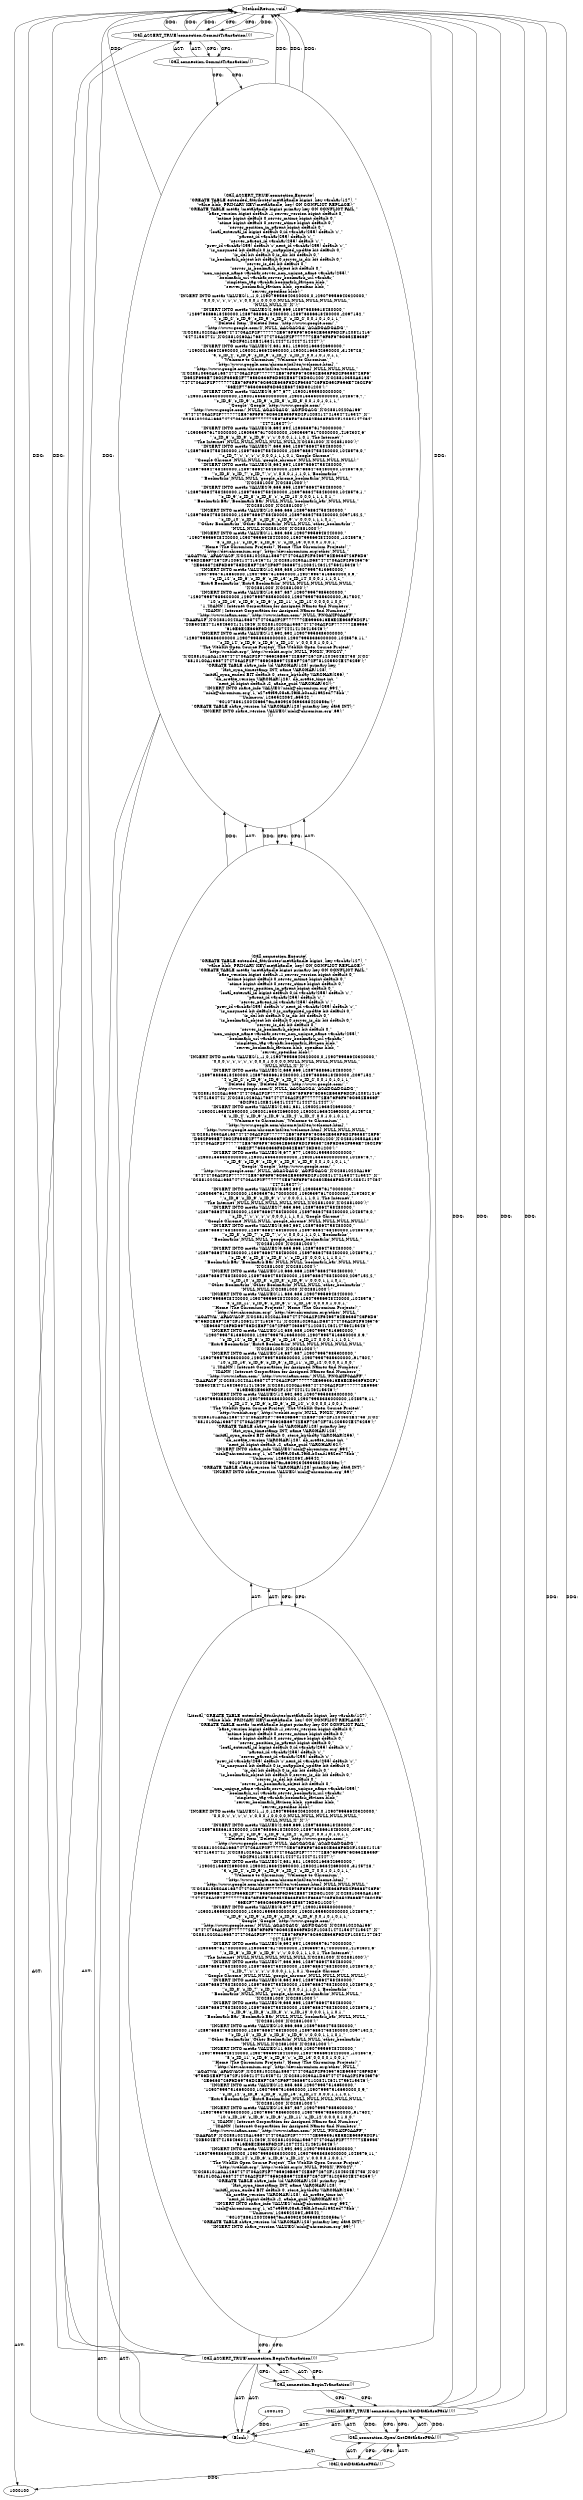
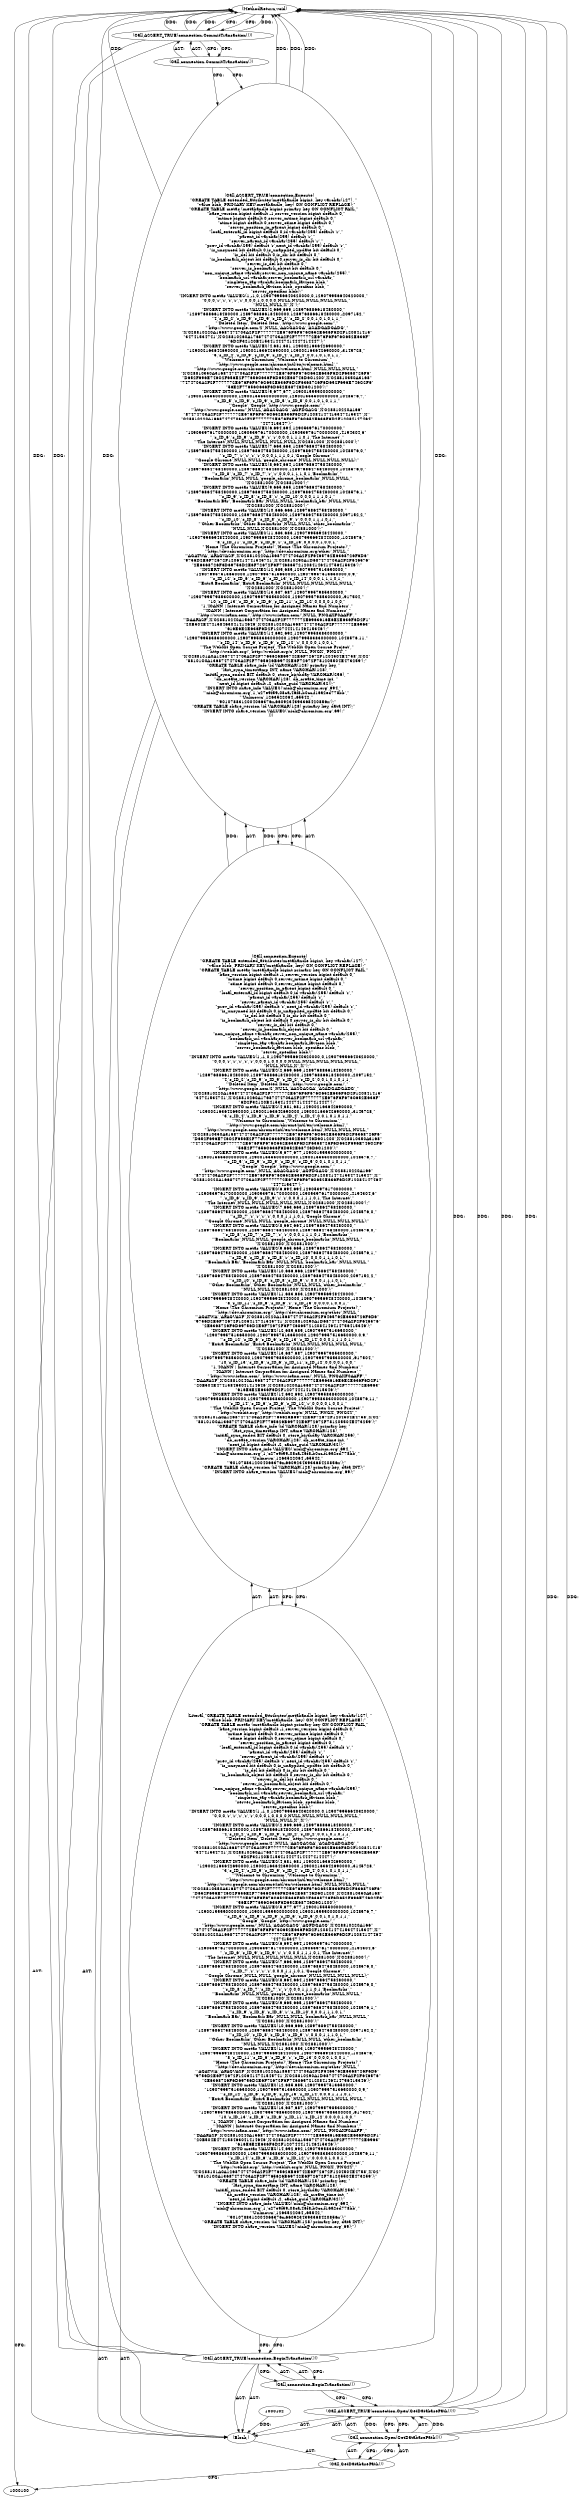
(20, 2345) -> (21, 2345)
(214, 2478) -> (214, 2478)
